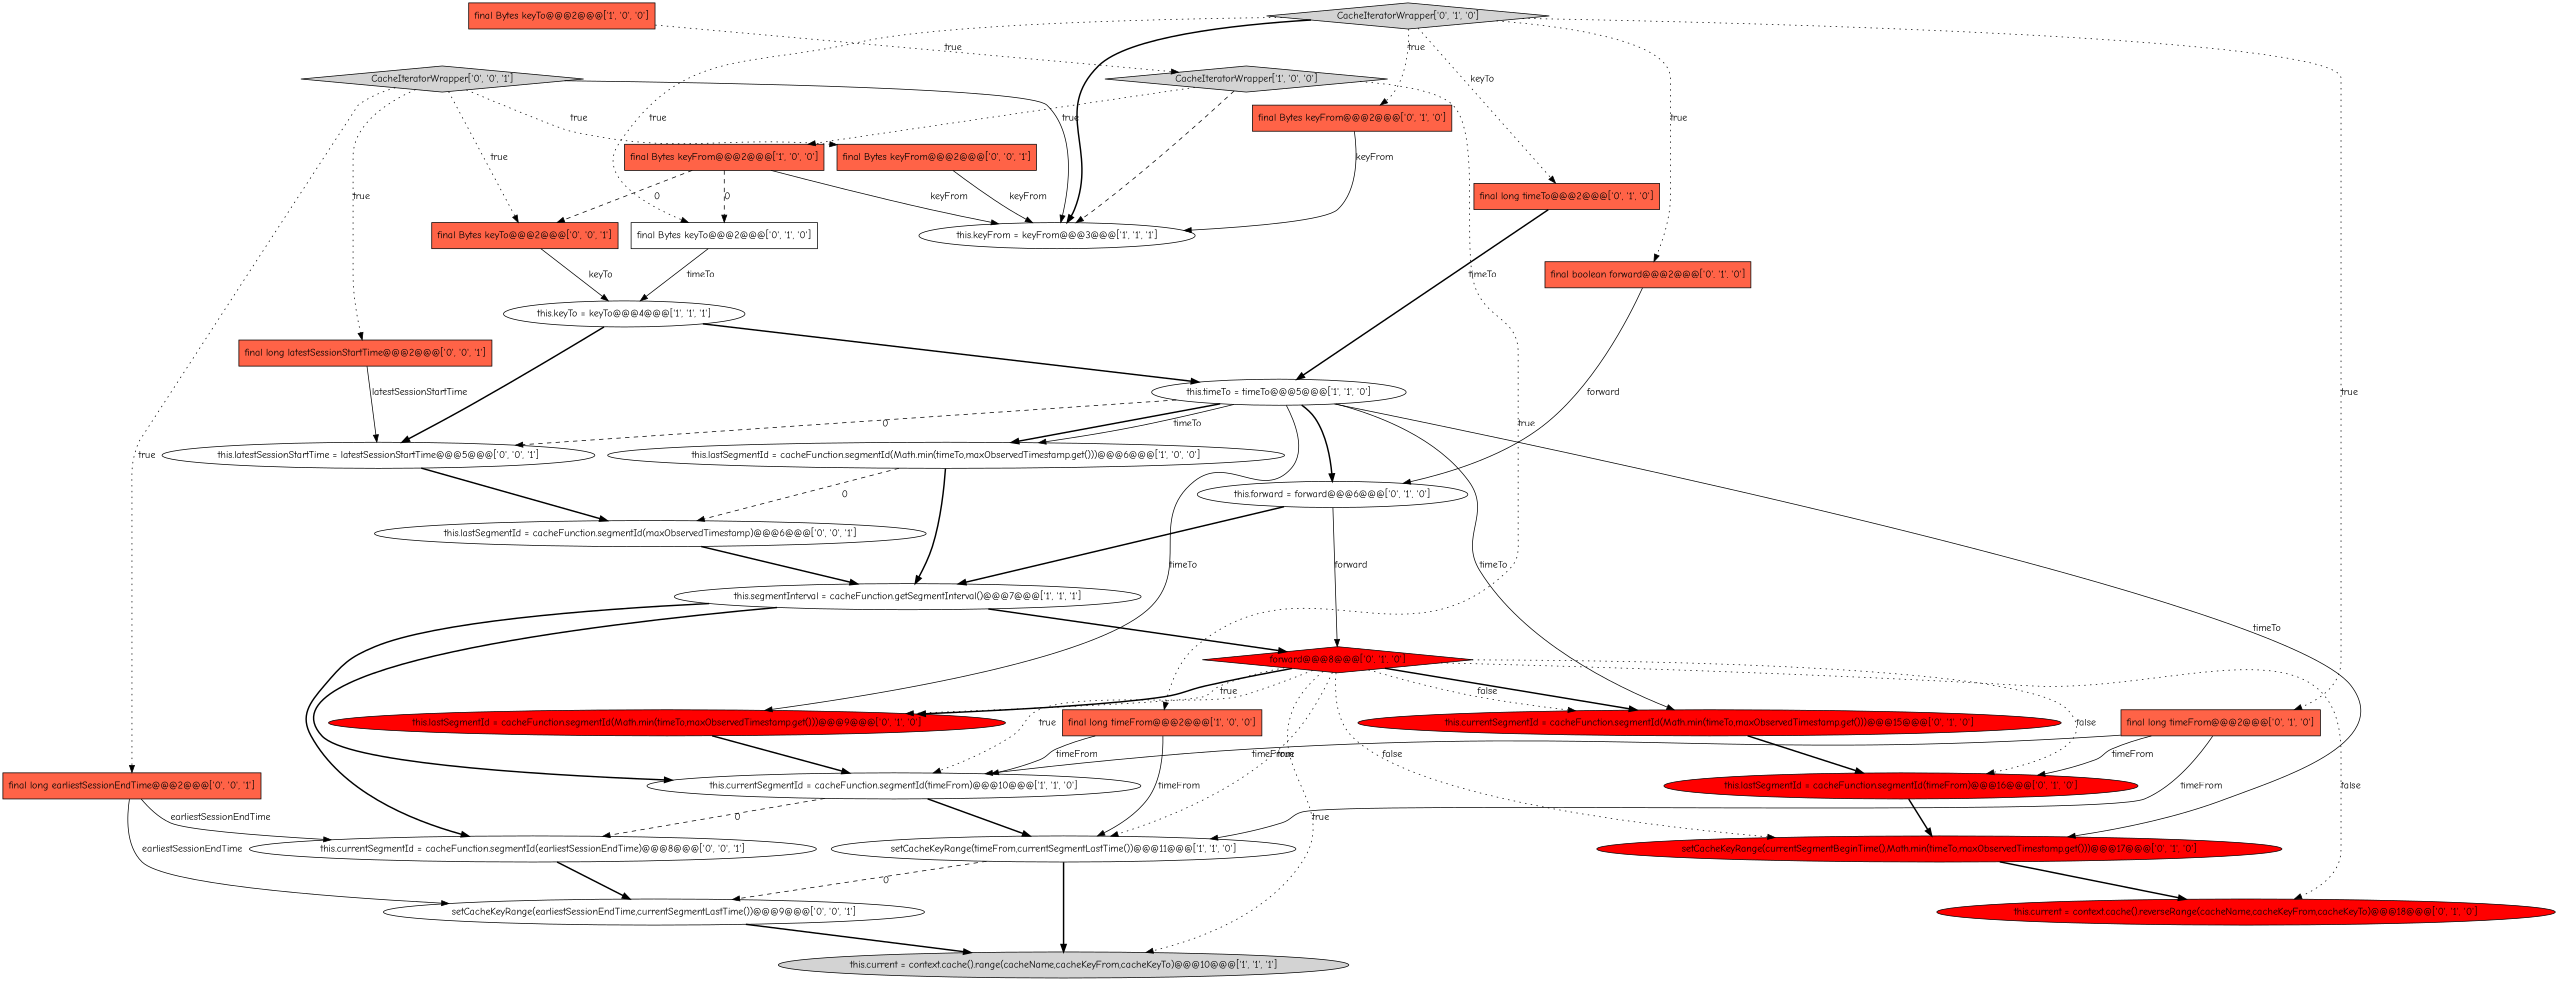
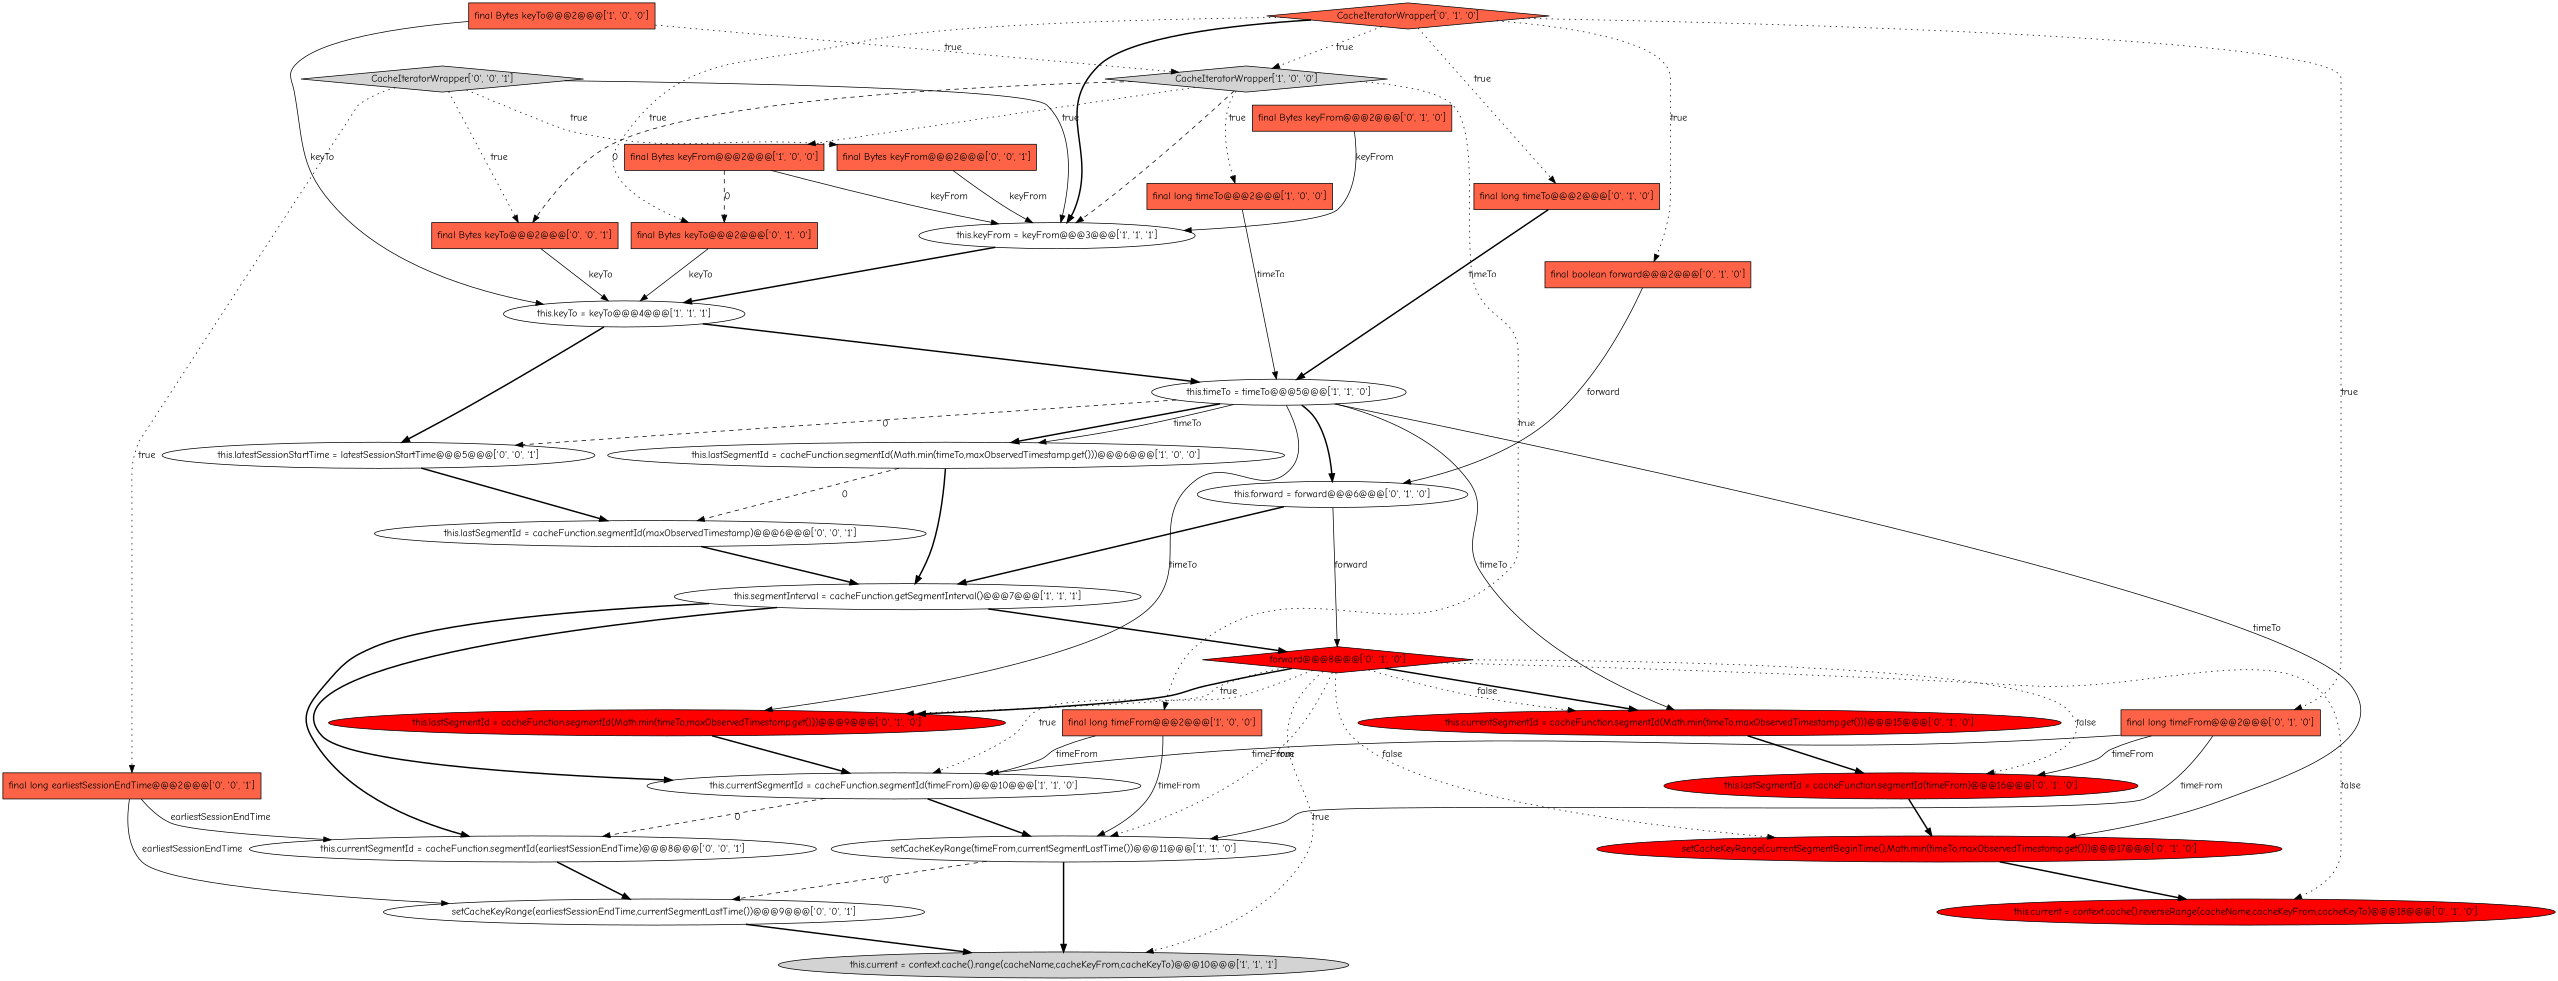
(1408, 16) -> (1408, 16)
(1405, 67) -> (1330, 46)
(1483, 79) -> (1483, 79)
none -> (307, 161)
(628, 195) -> (818, 101)
none -> (1240, 196)
(724, 236) -> (724, 236)
none -> (843, 274)
(701, 275) -> (701, 275)
(365, 353) -> none
